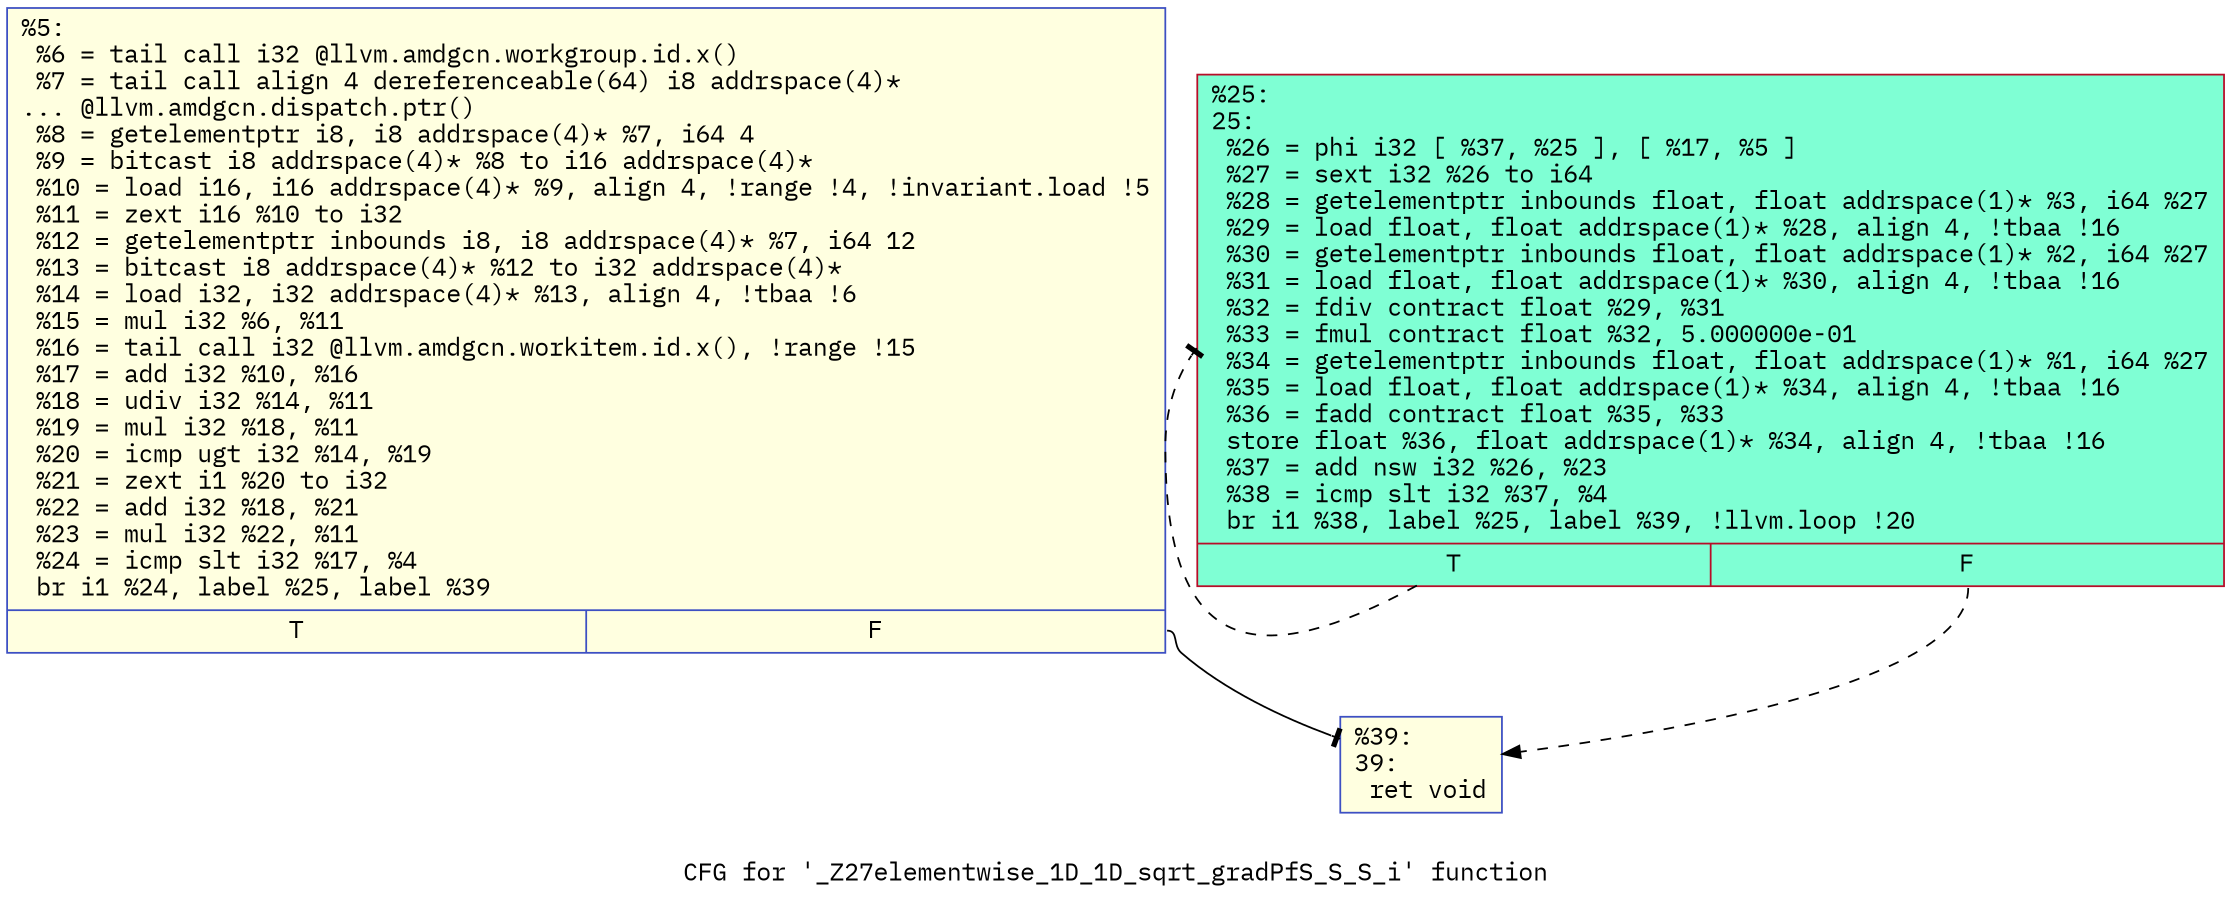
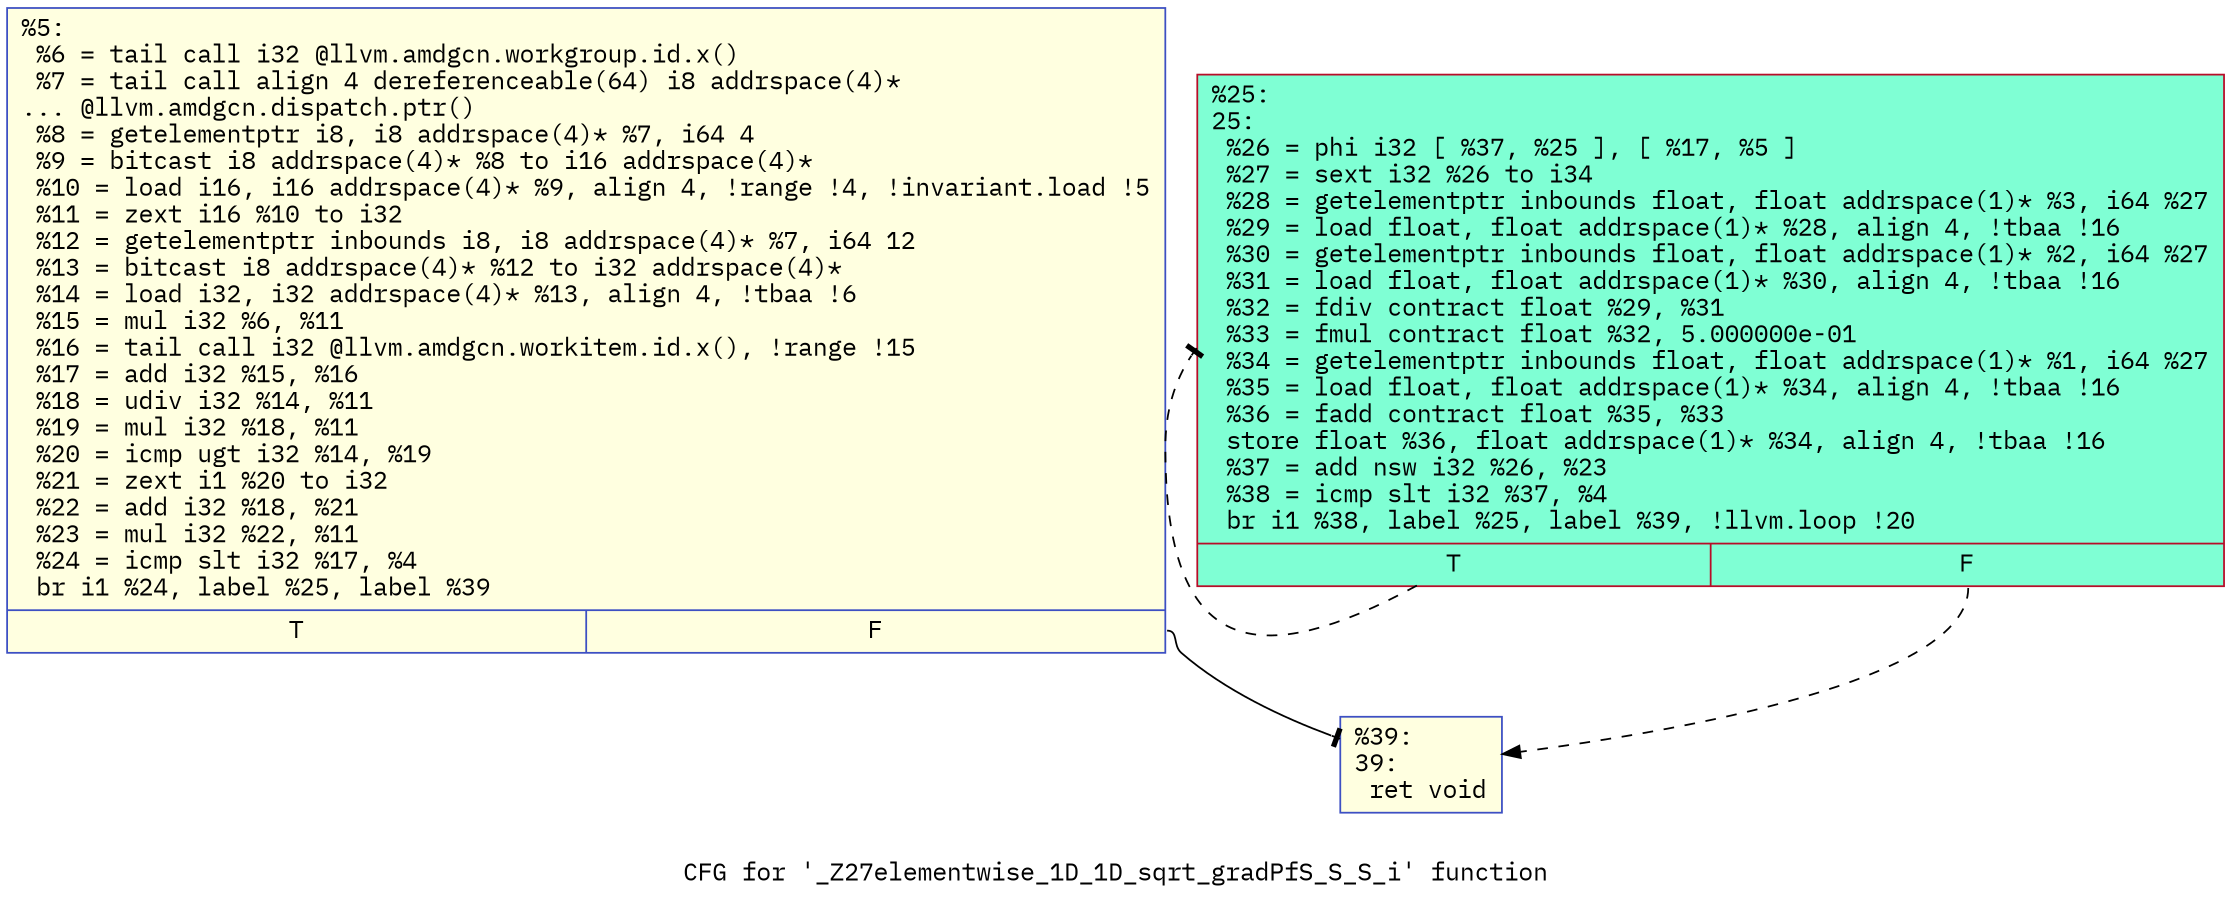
(1402, 175) -> (1402, 175)
(190, 375) -> (190, 375)
